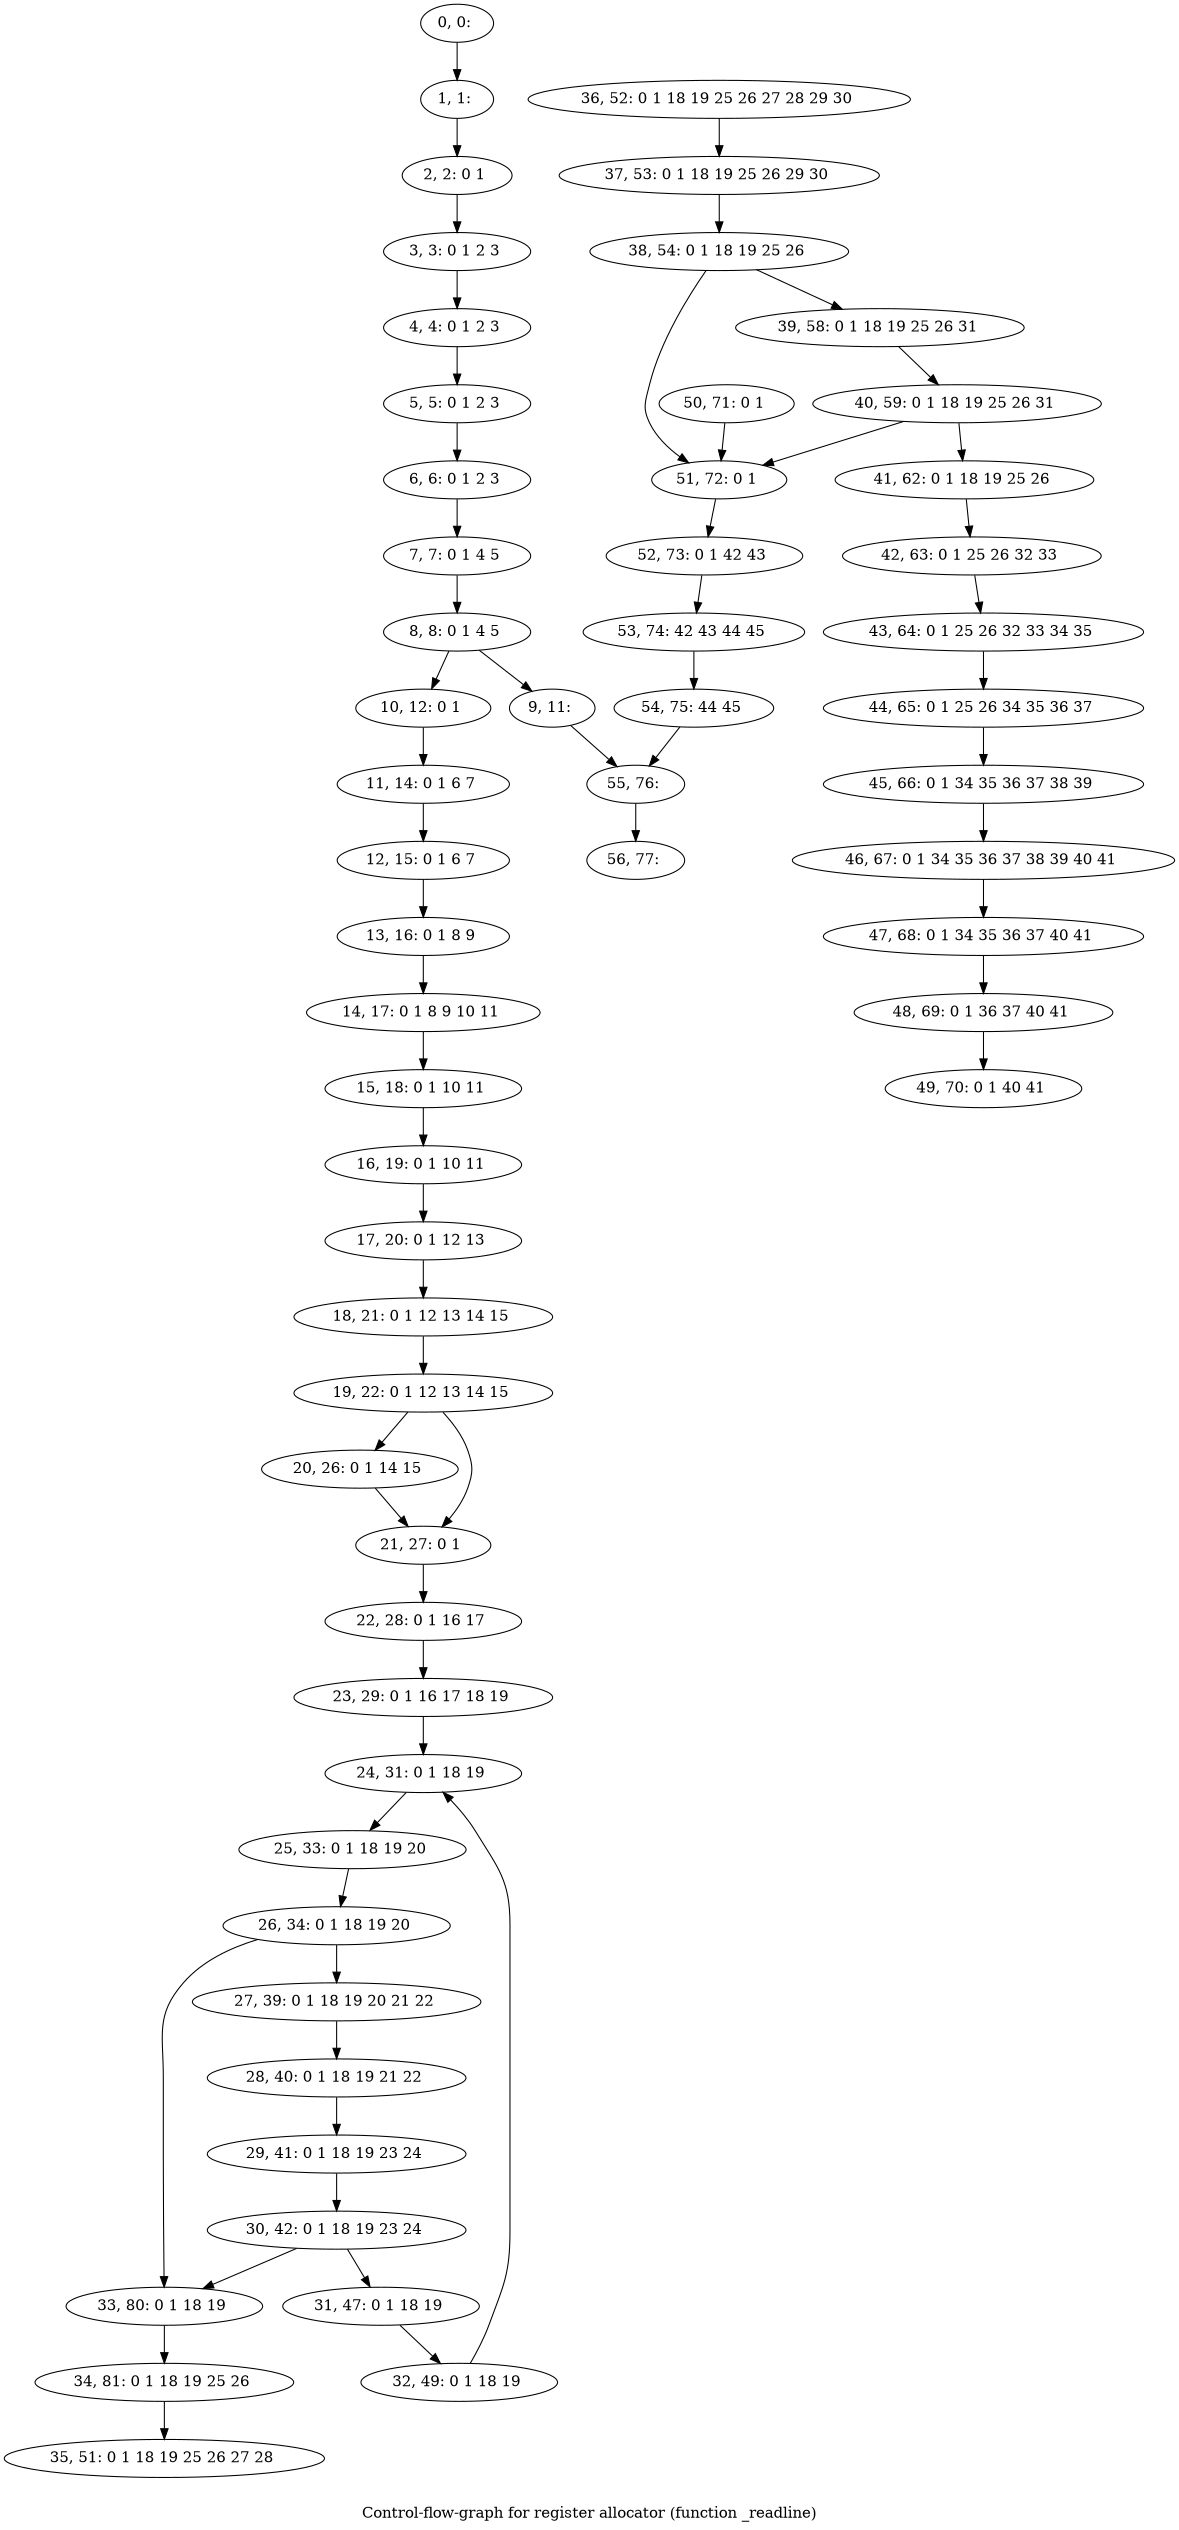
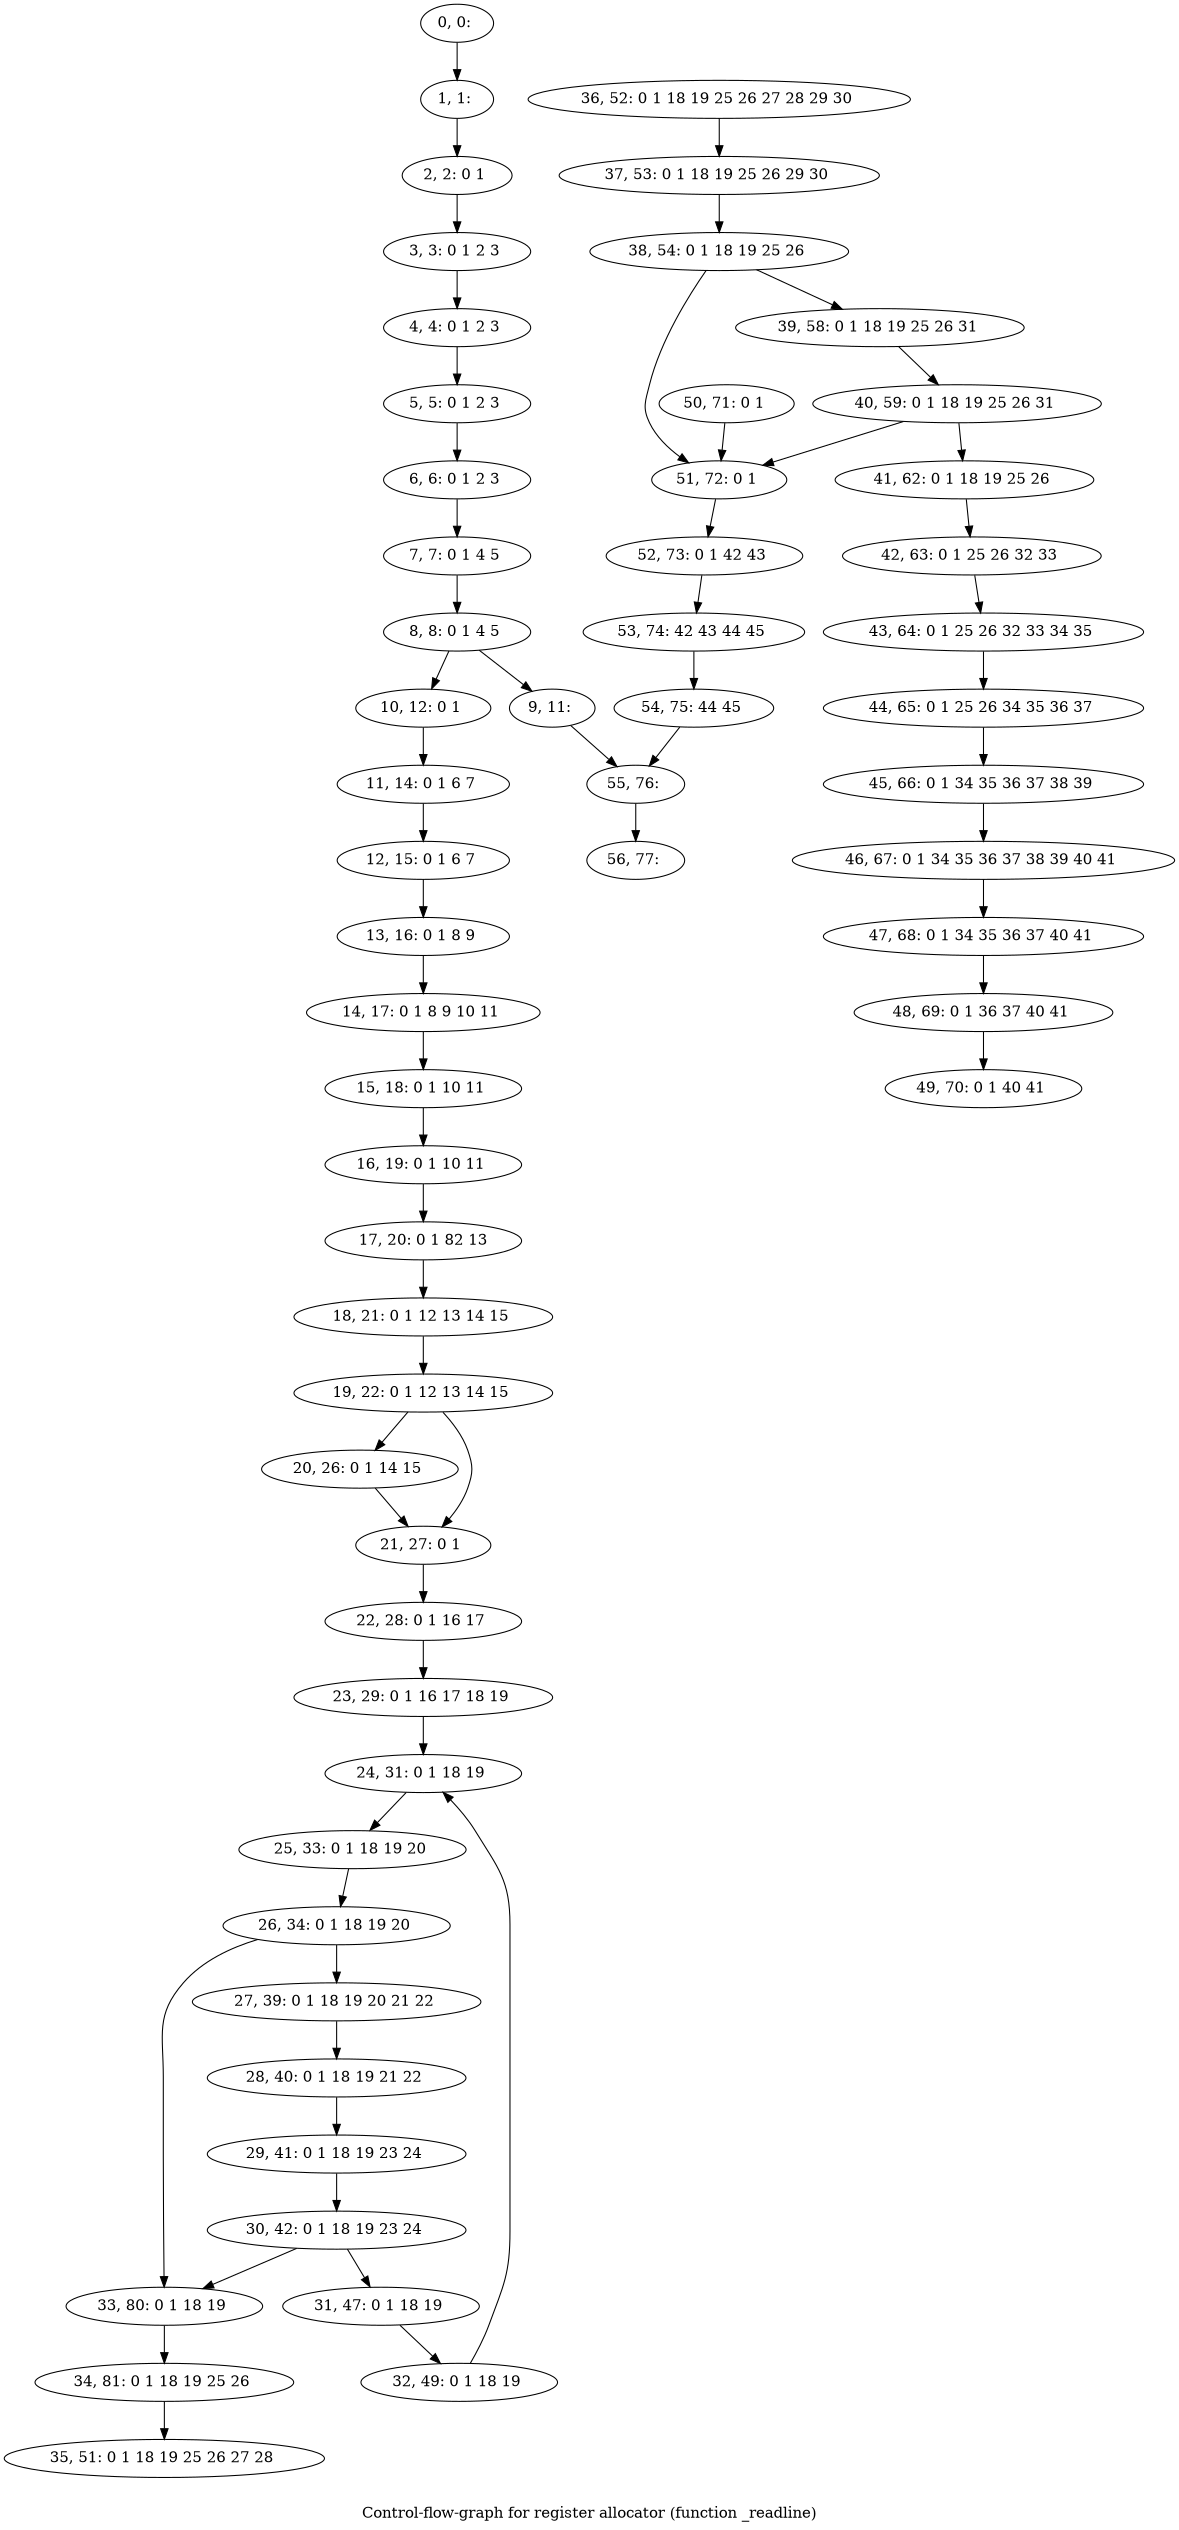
(423, 1241) -> (423, 1241)
